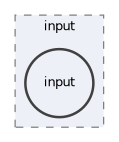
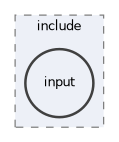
(59, 27) -> (59, 27)
